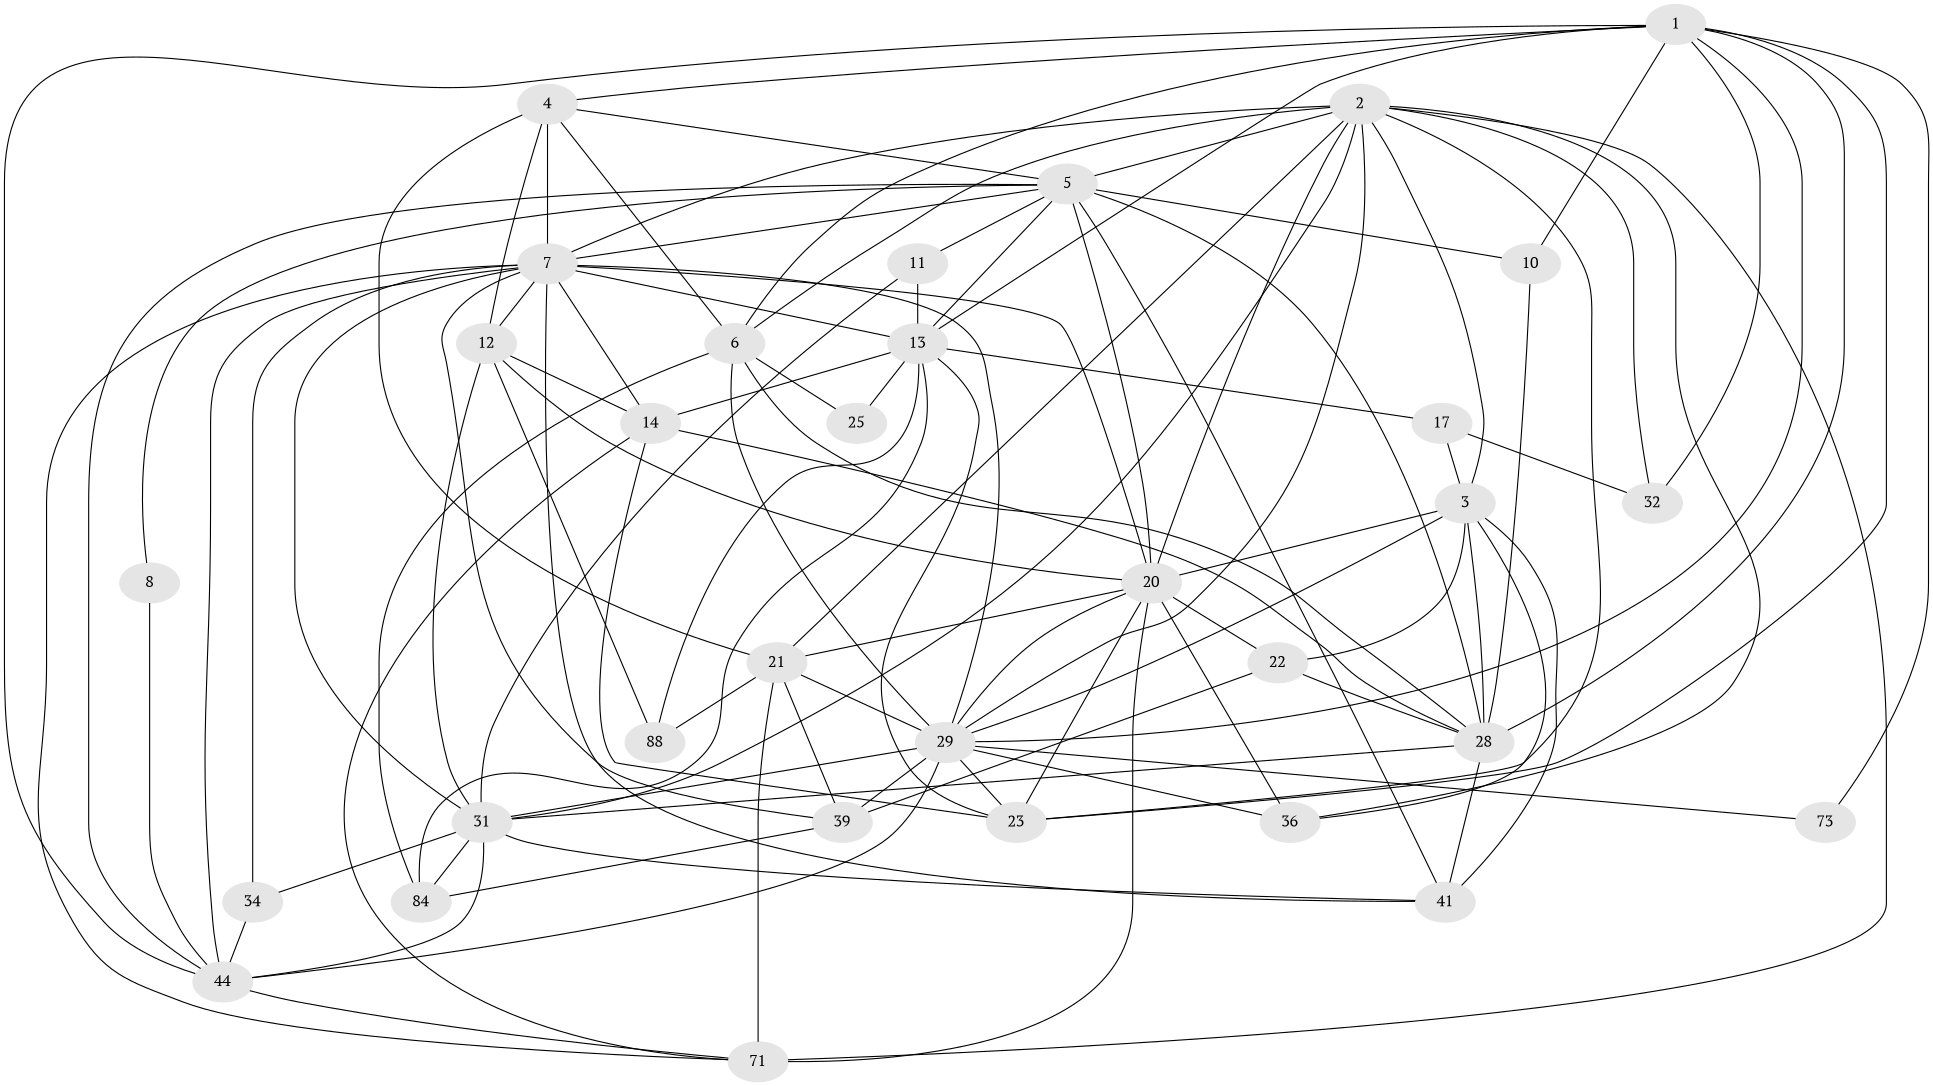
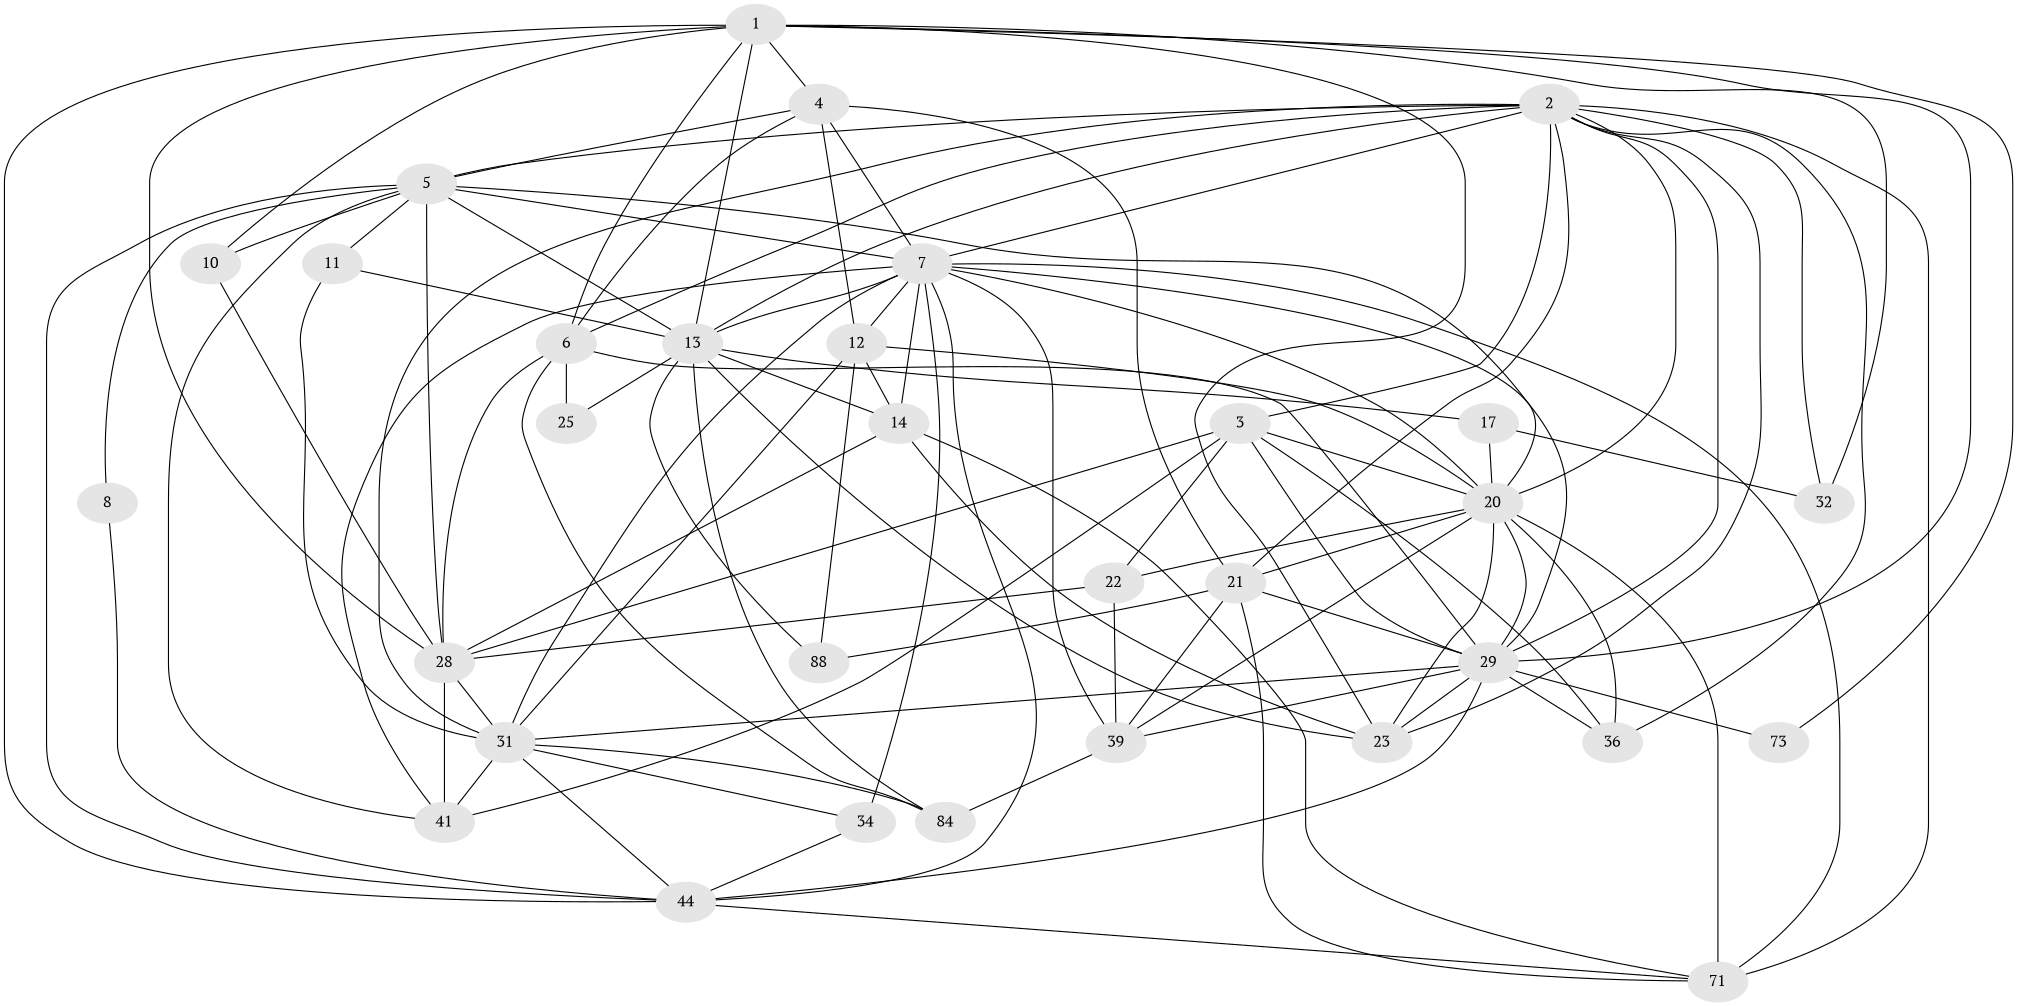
none -> (1104, 175)
(1454, 463) -> (1491, 463)
none -> (1296, 628)
